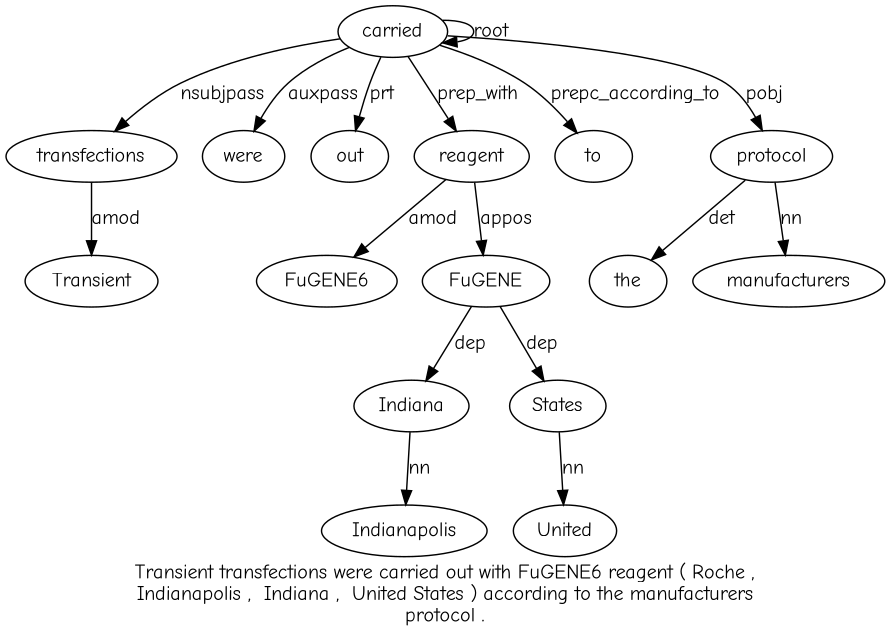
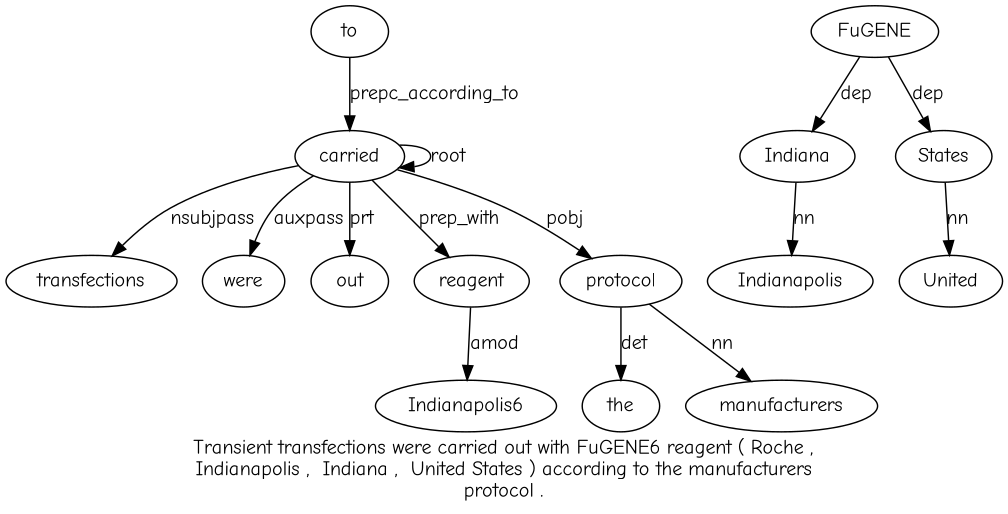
(509, 74) -> (350, 87)
(478, 212) -> none
(92, 281) -> none
(327, 281) -> (466, 406)
